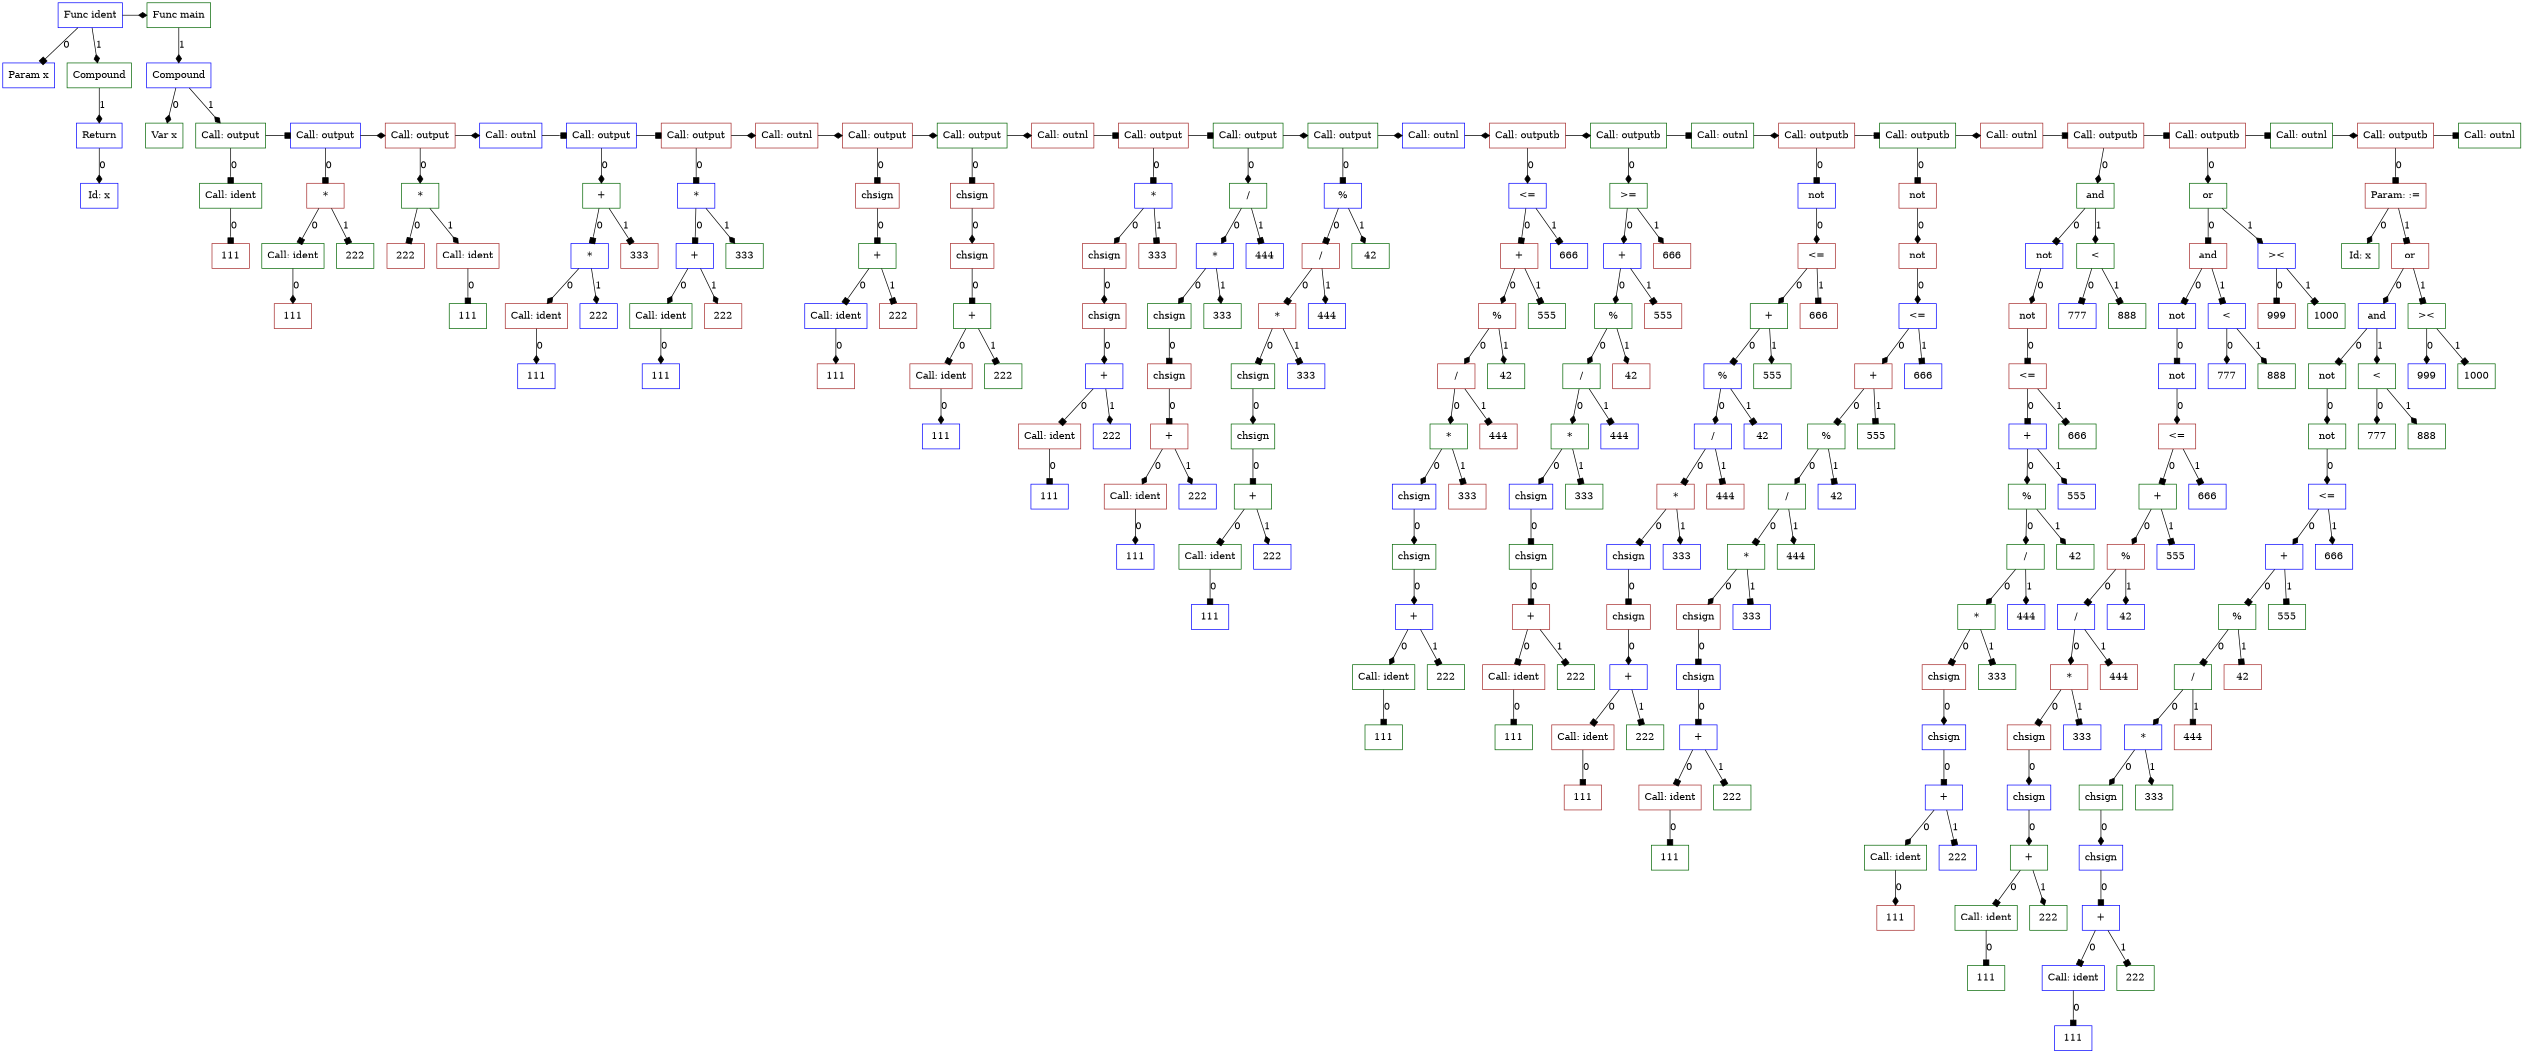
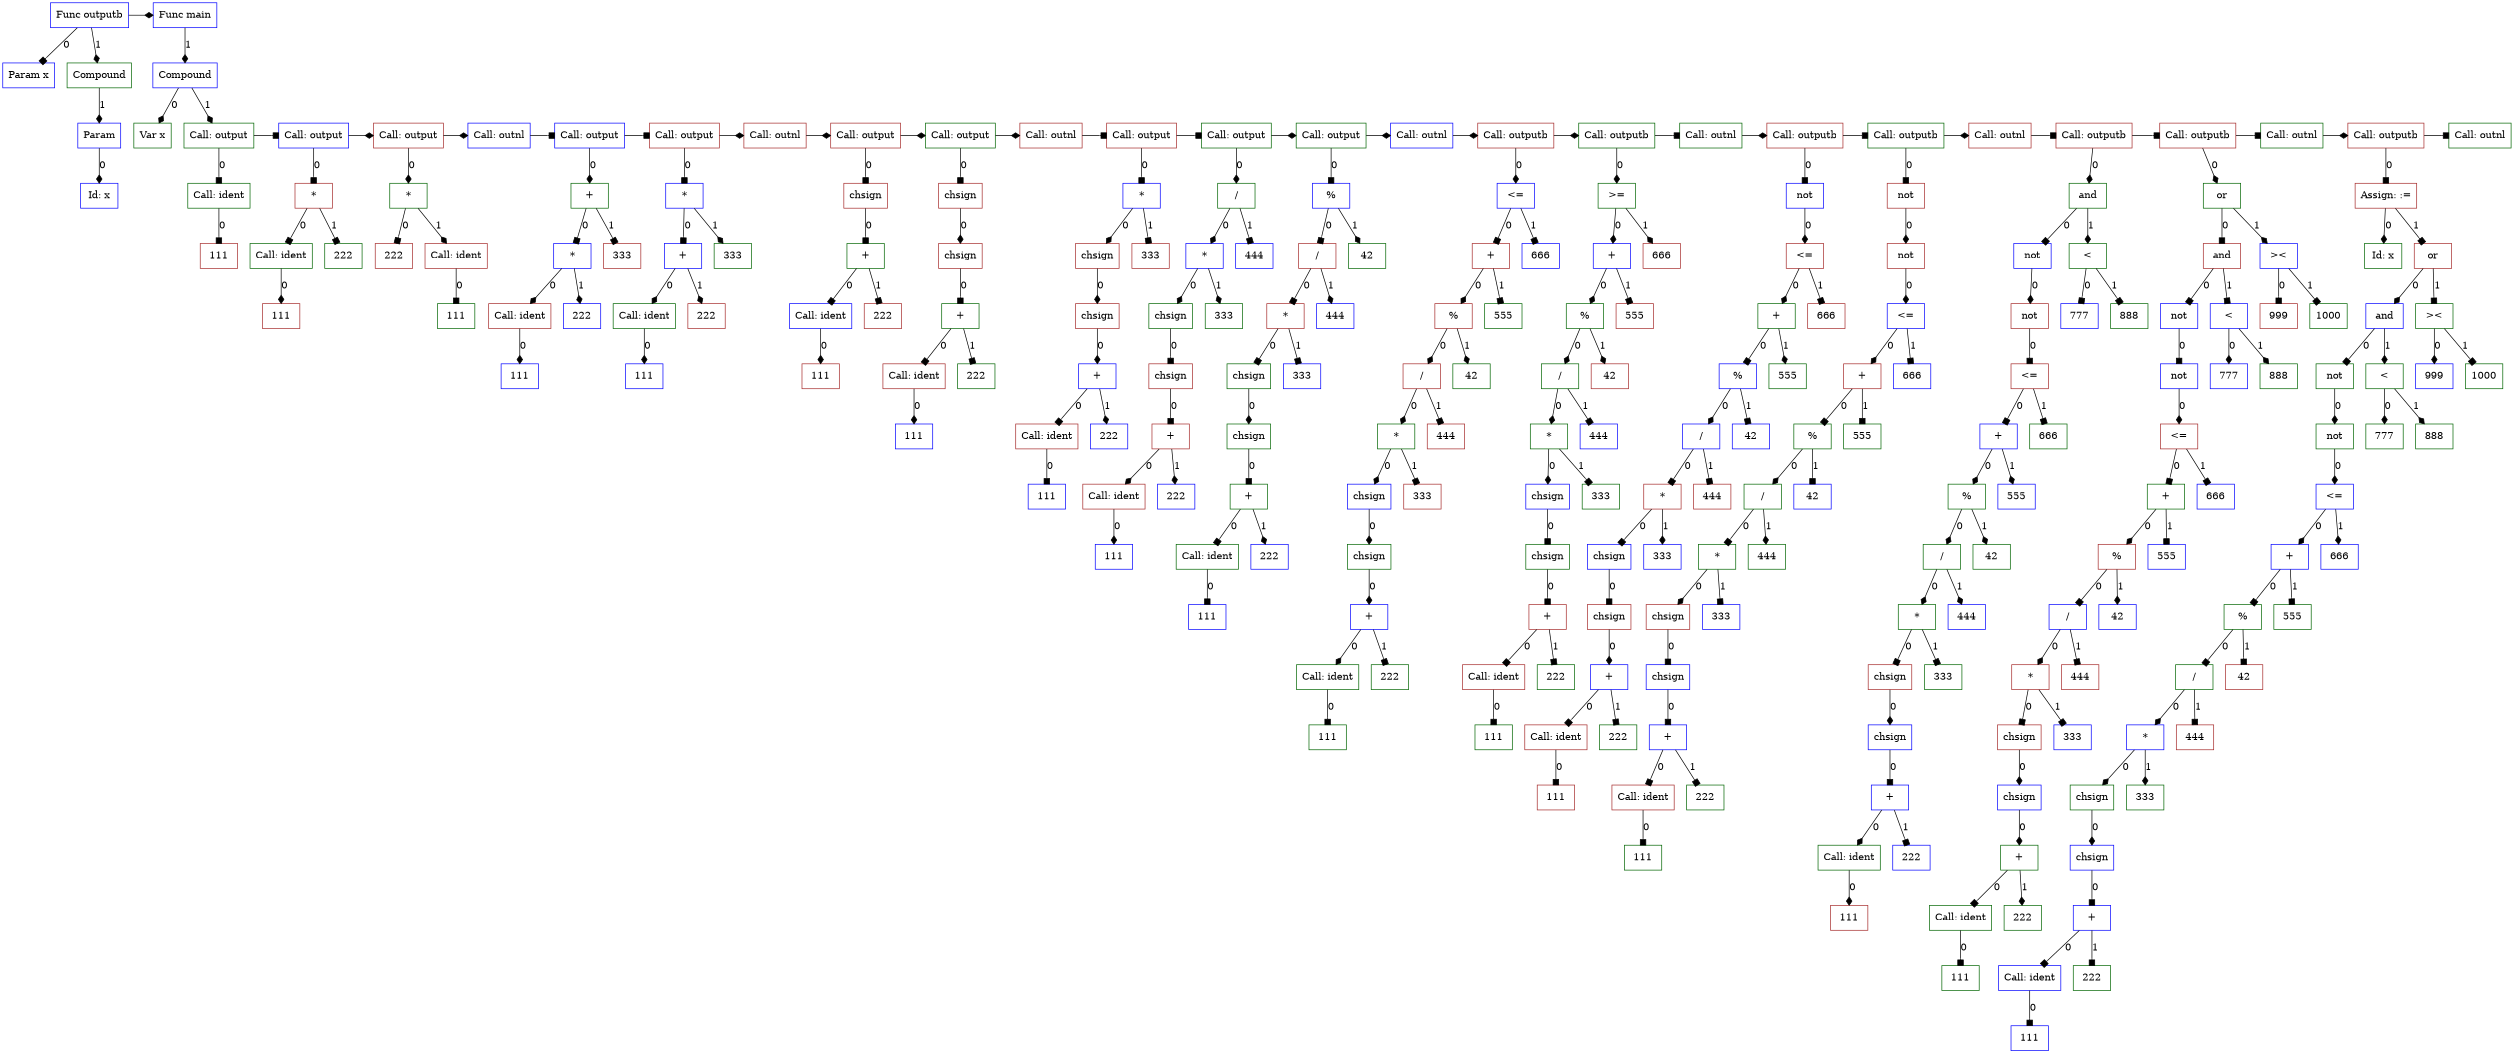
(90, 15) -> (90, 15)
(179, 15) -> (185, 15)
(99, 136) -> (99, 136)
(2396, 196) -> (2386, 196)
